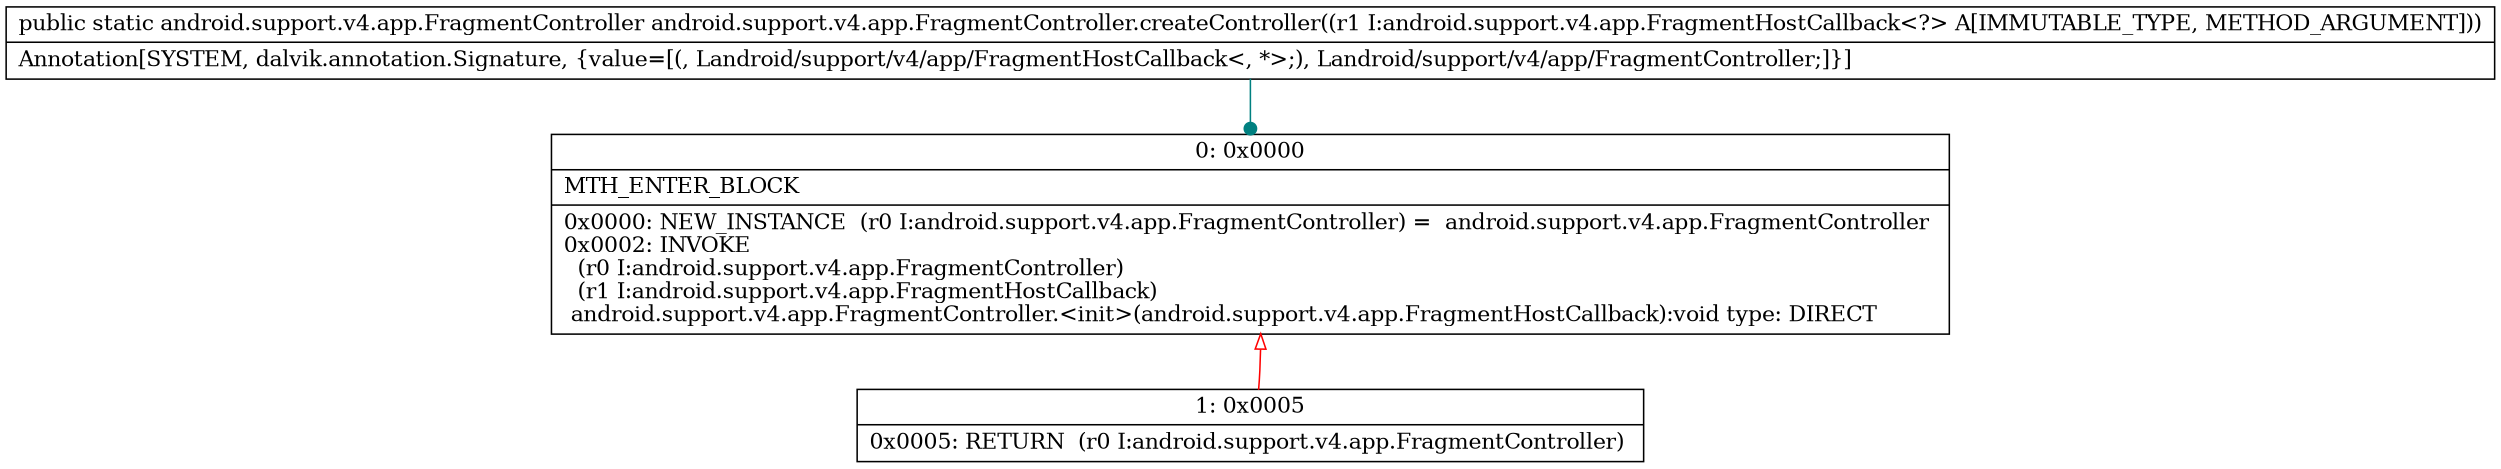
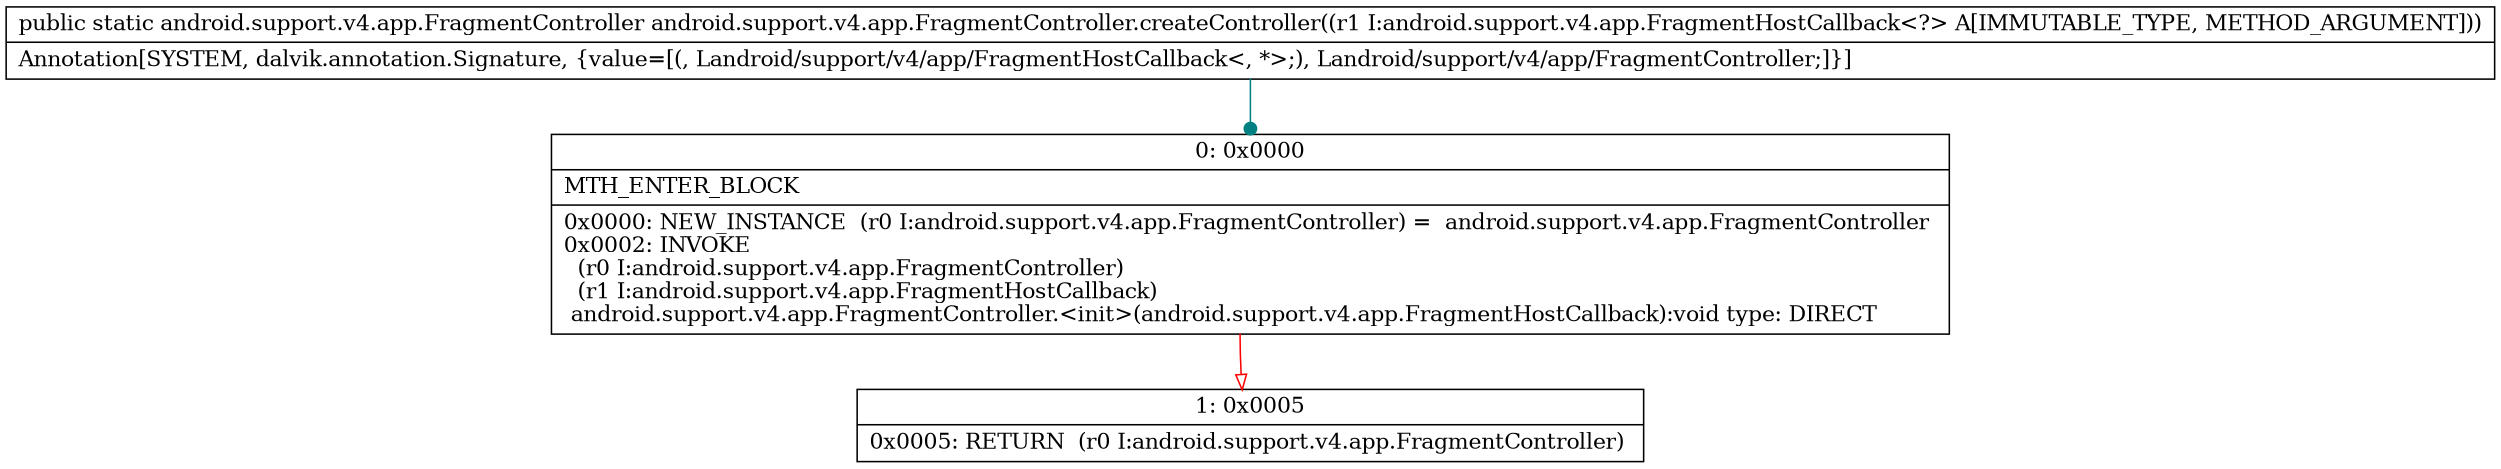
(1260, 370) -> (1240, 354)
